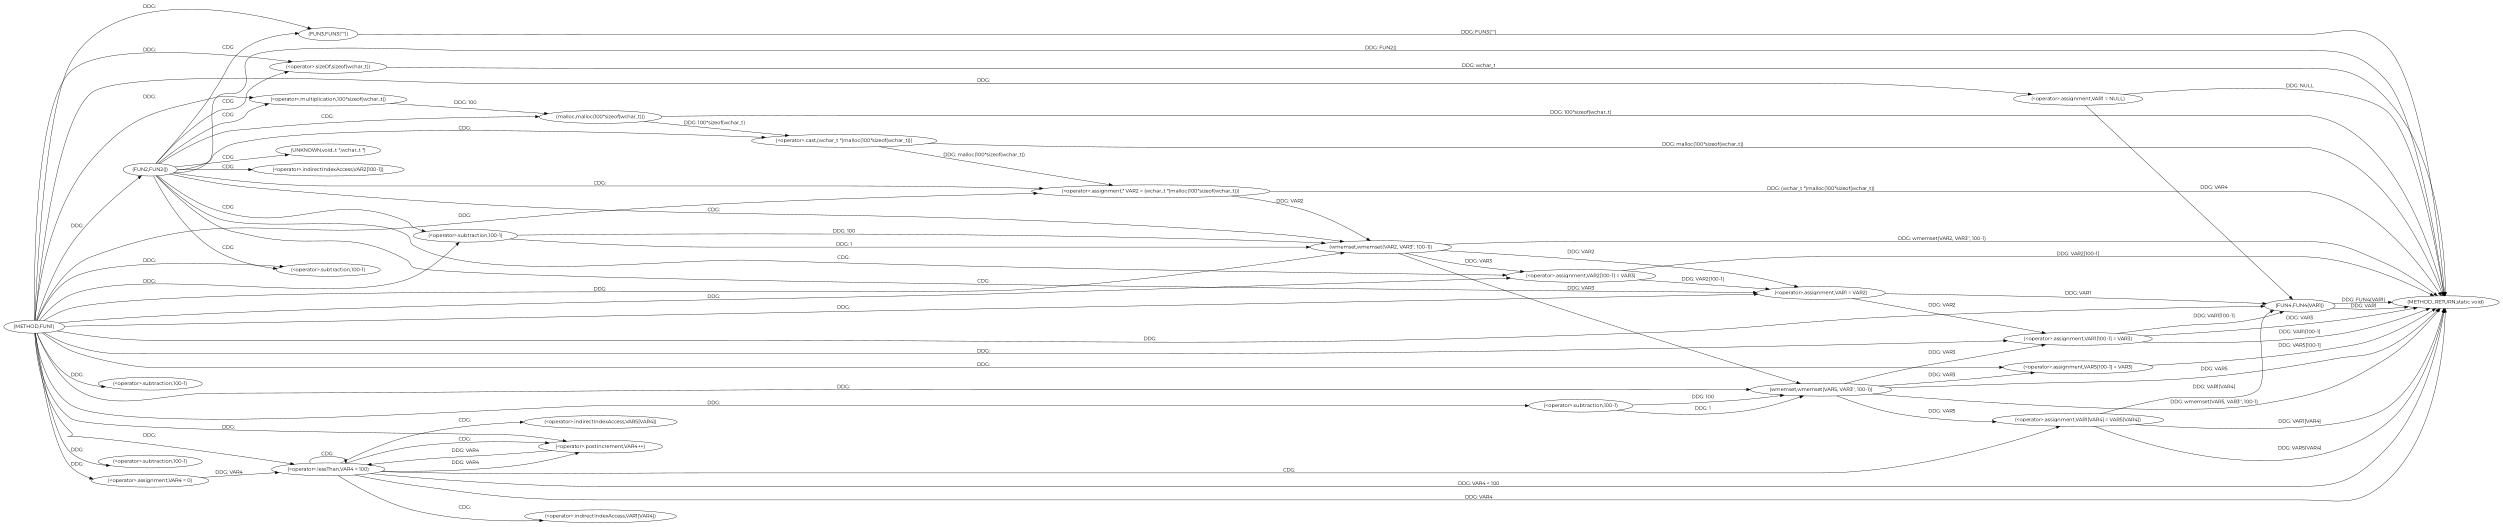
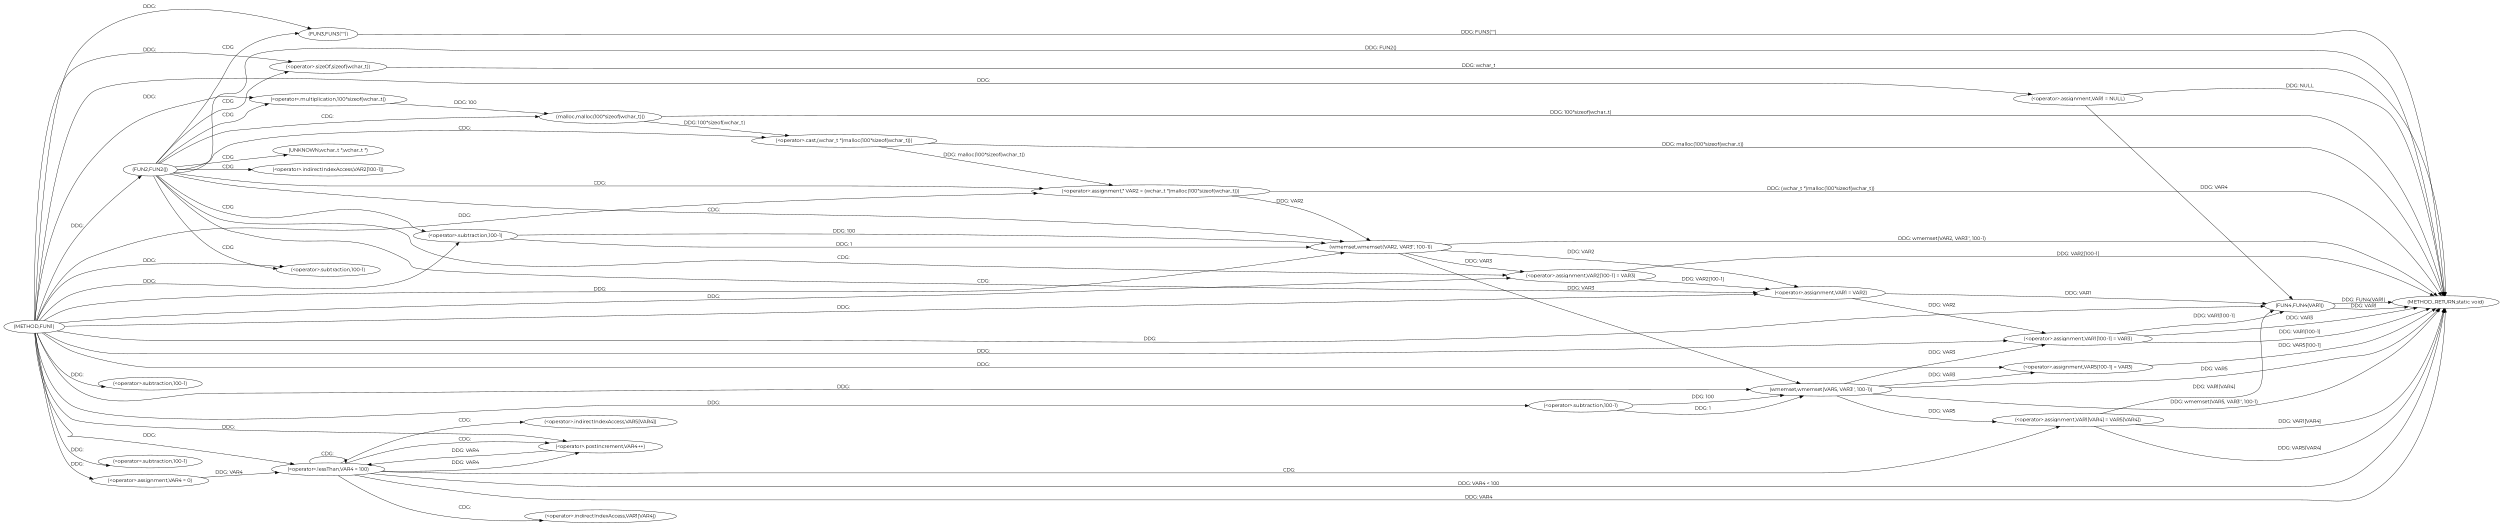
(328, 150) -> (328, 150)
